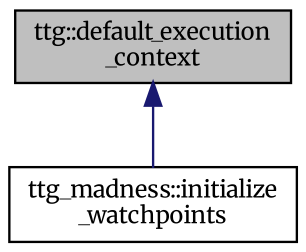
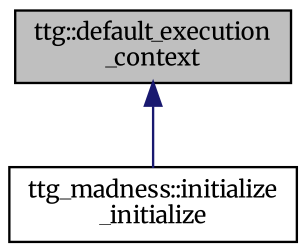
(153, 205) -> (153, 205)
